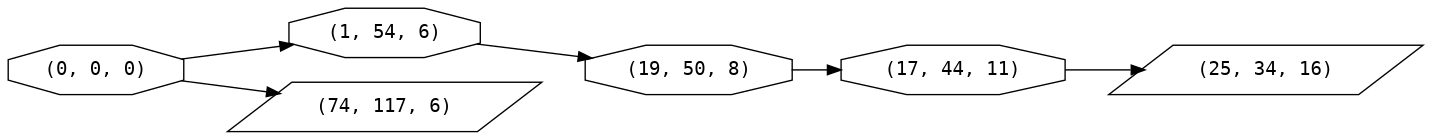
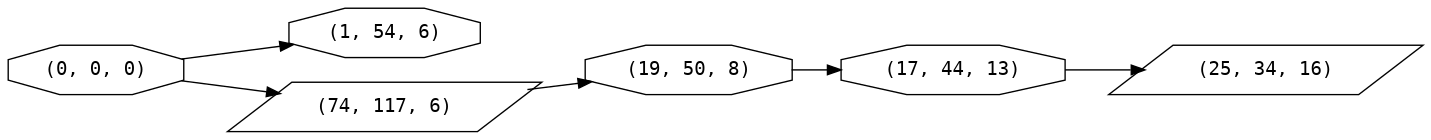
(527, 50) -> (553, 86)
(953, 70) -> (953, 70)
